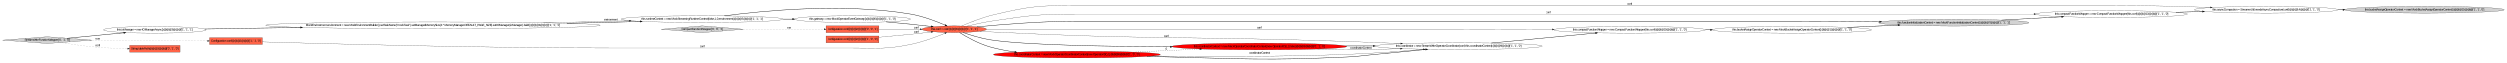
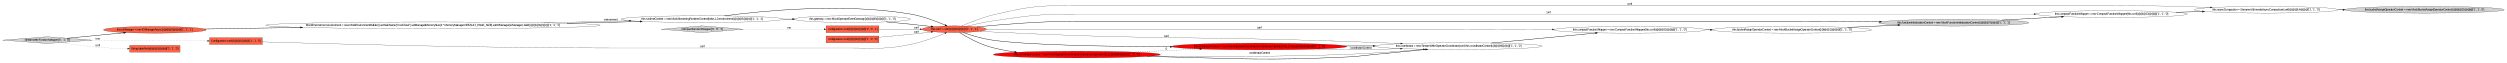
(155, 30) -> (155, 30)
